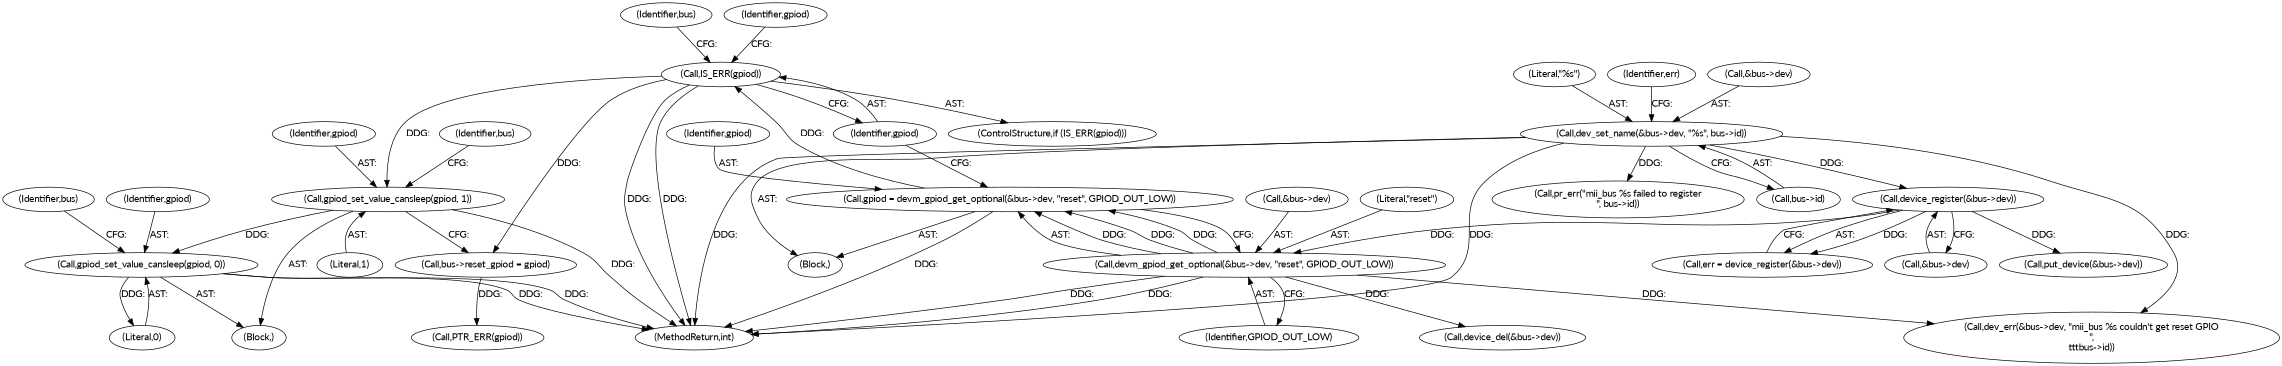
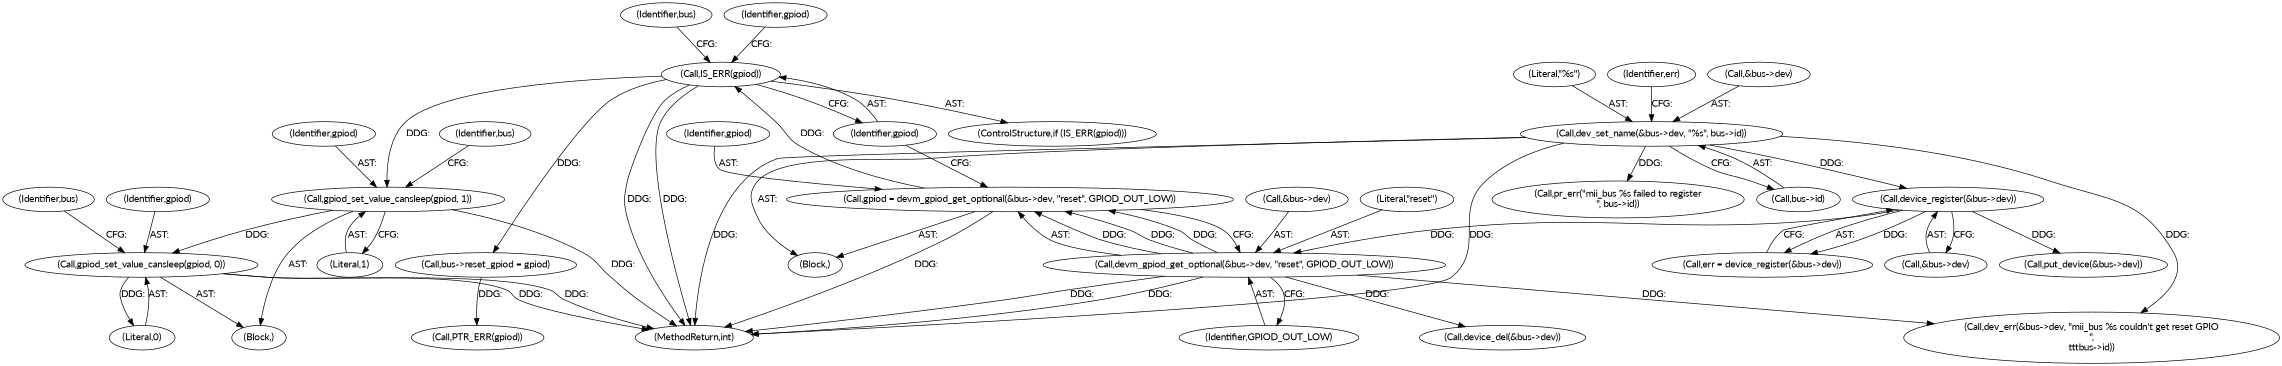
(434, 230) -> (378, 231)
